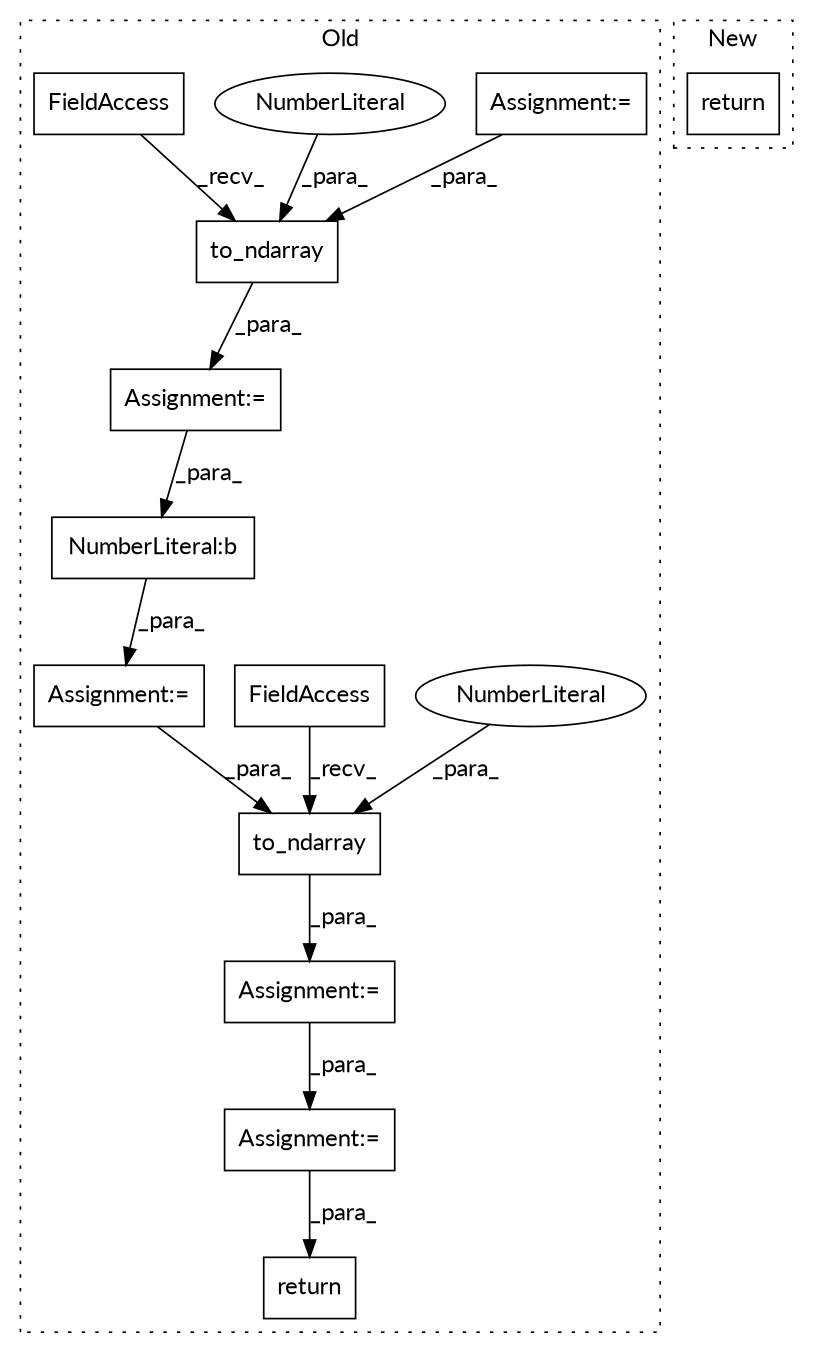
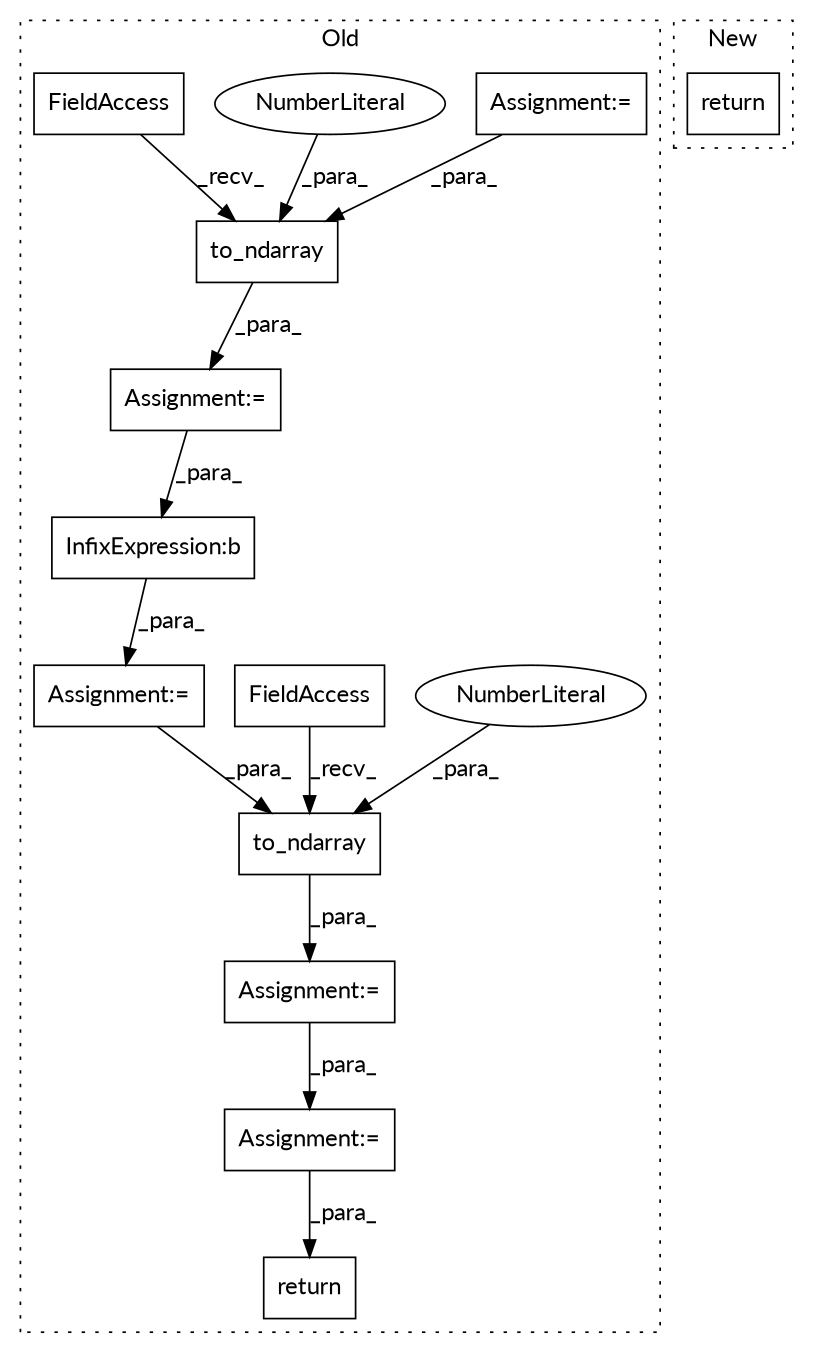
(153, 548) -> (153, 548)
